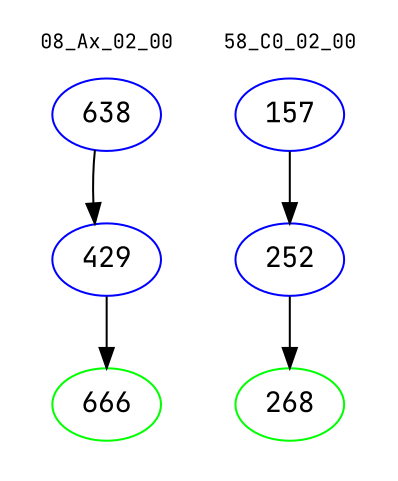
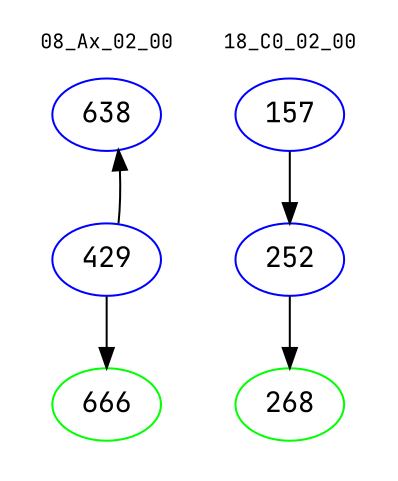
(291, 43) -> (291, 43)
(93, 177) -> (120, 197)
